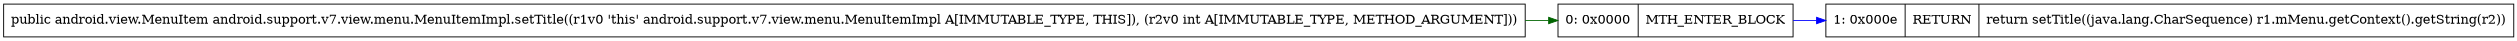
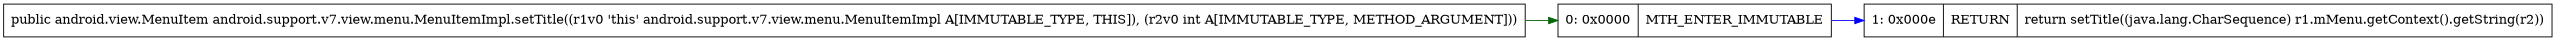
(1716, 20) -> (1735, 20)
